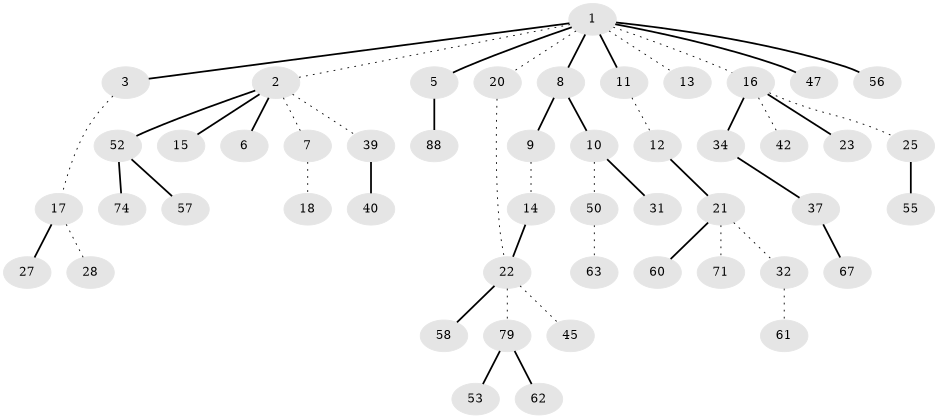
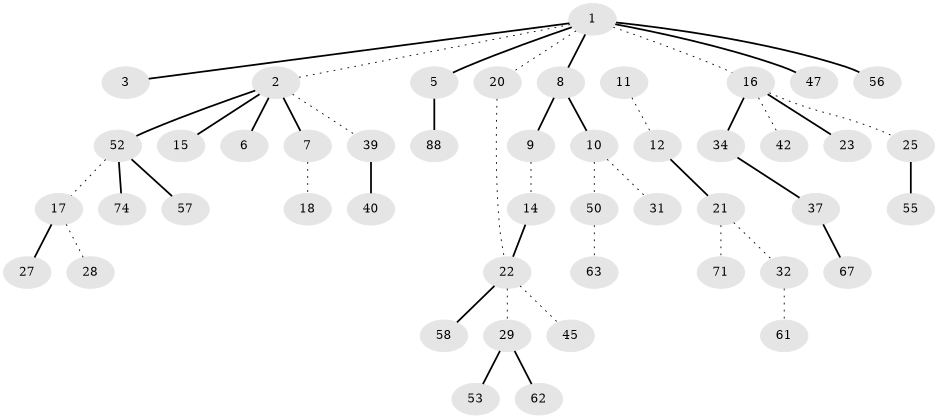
(608, 51) -> none
(688, 83) -> none
(292, 114) -> (292, 114)
(81, 141) -> (88, 178)
(626, 177) -> (626, 177)
(658, 273) -> none
(507, 336) -> (507, 336)
